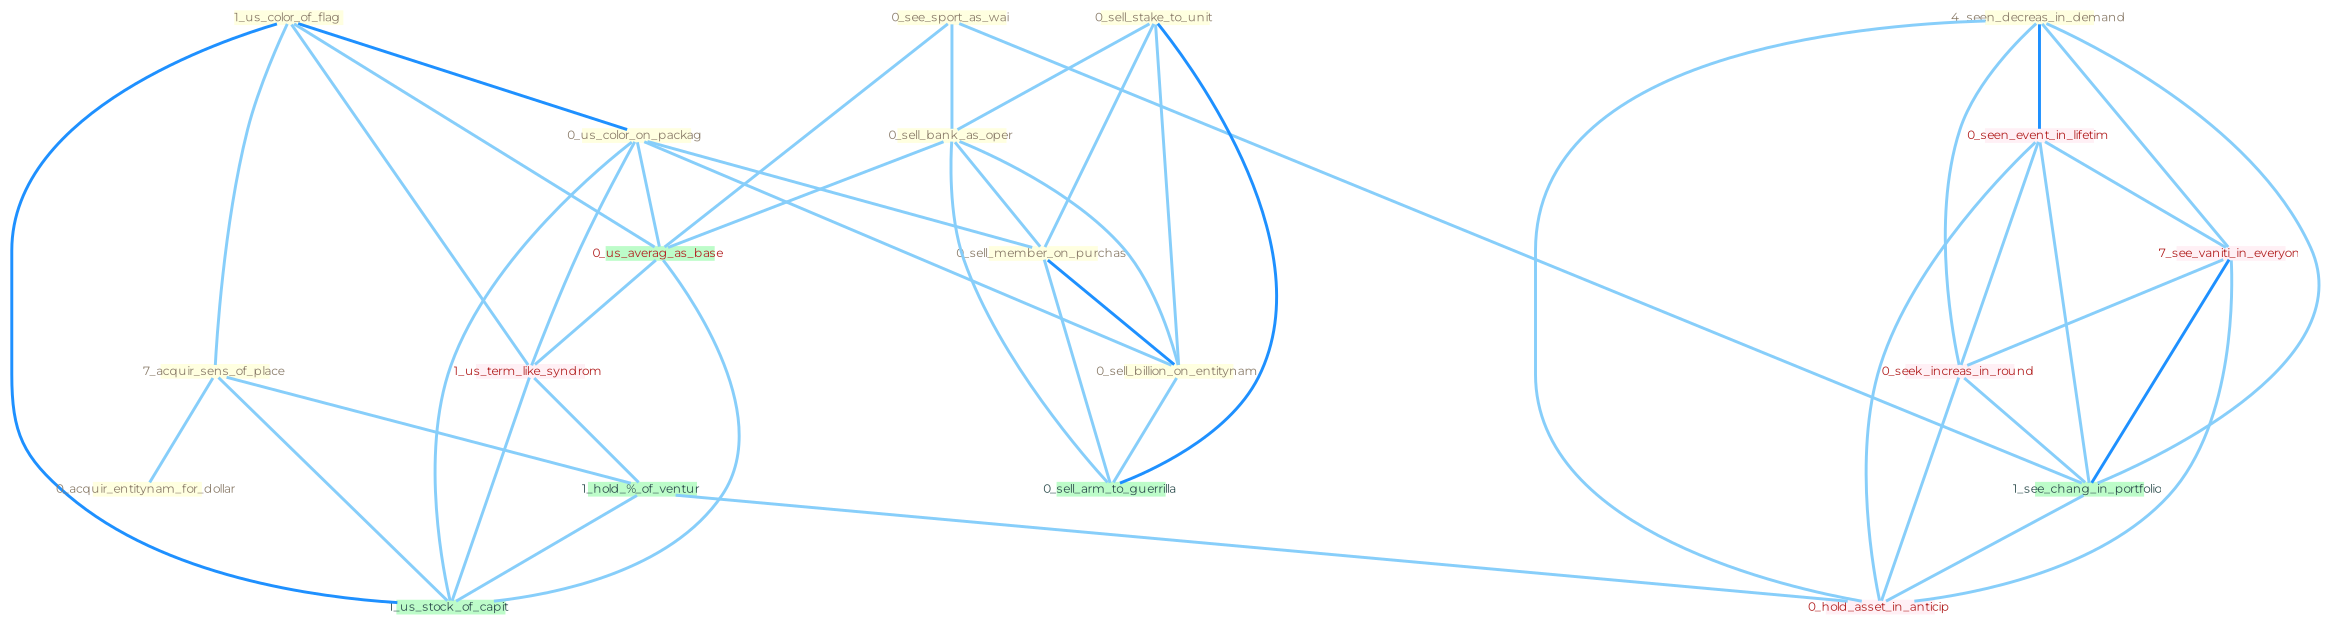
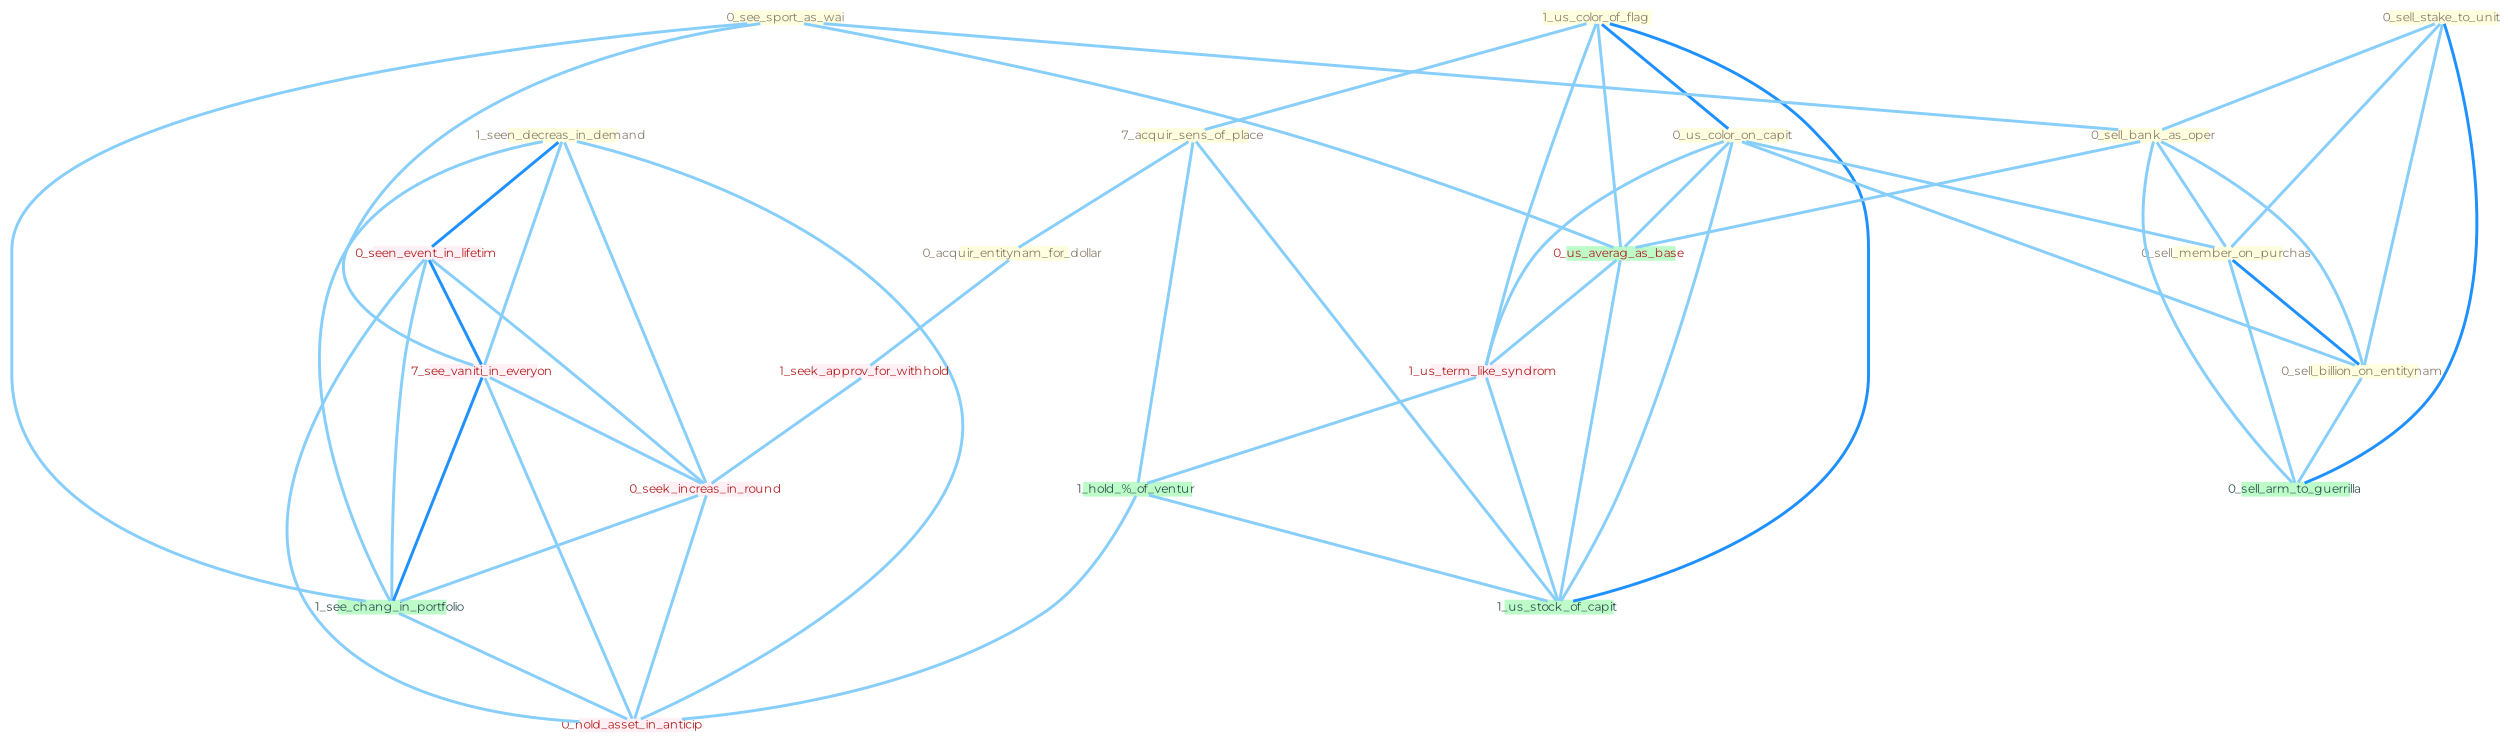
(2039, 18) -> (563, 136)
(637, 136) -> (1733, 136)
none -> (444, 137)
(2135, 195) -> (455, 312)
none -> (866, 371)
